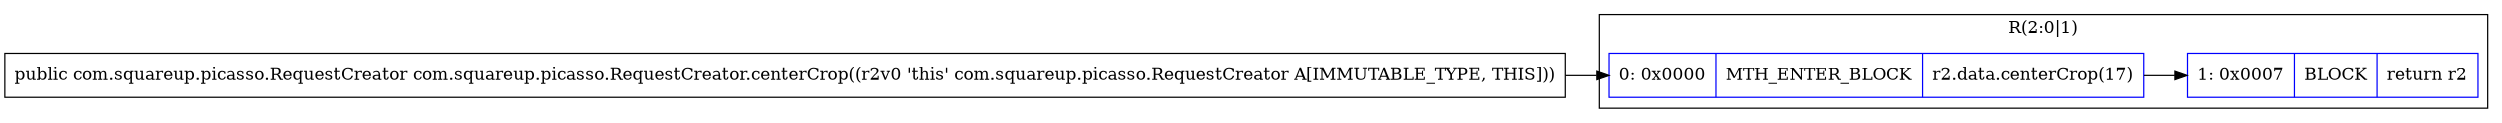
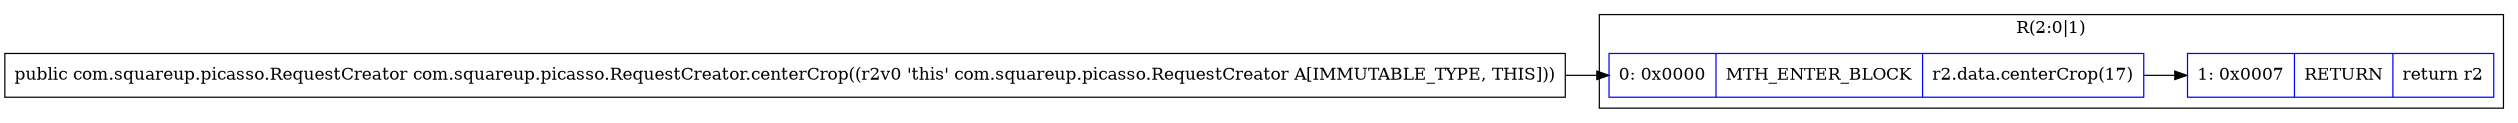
(2336, 75) -> (2344, 75)
